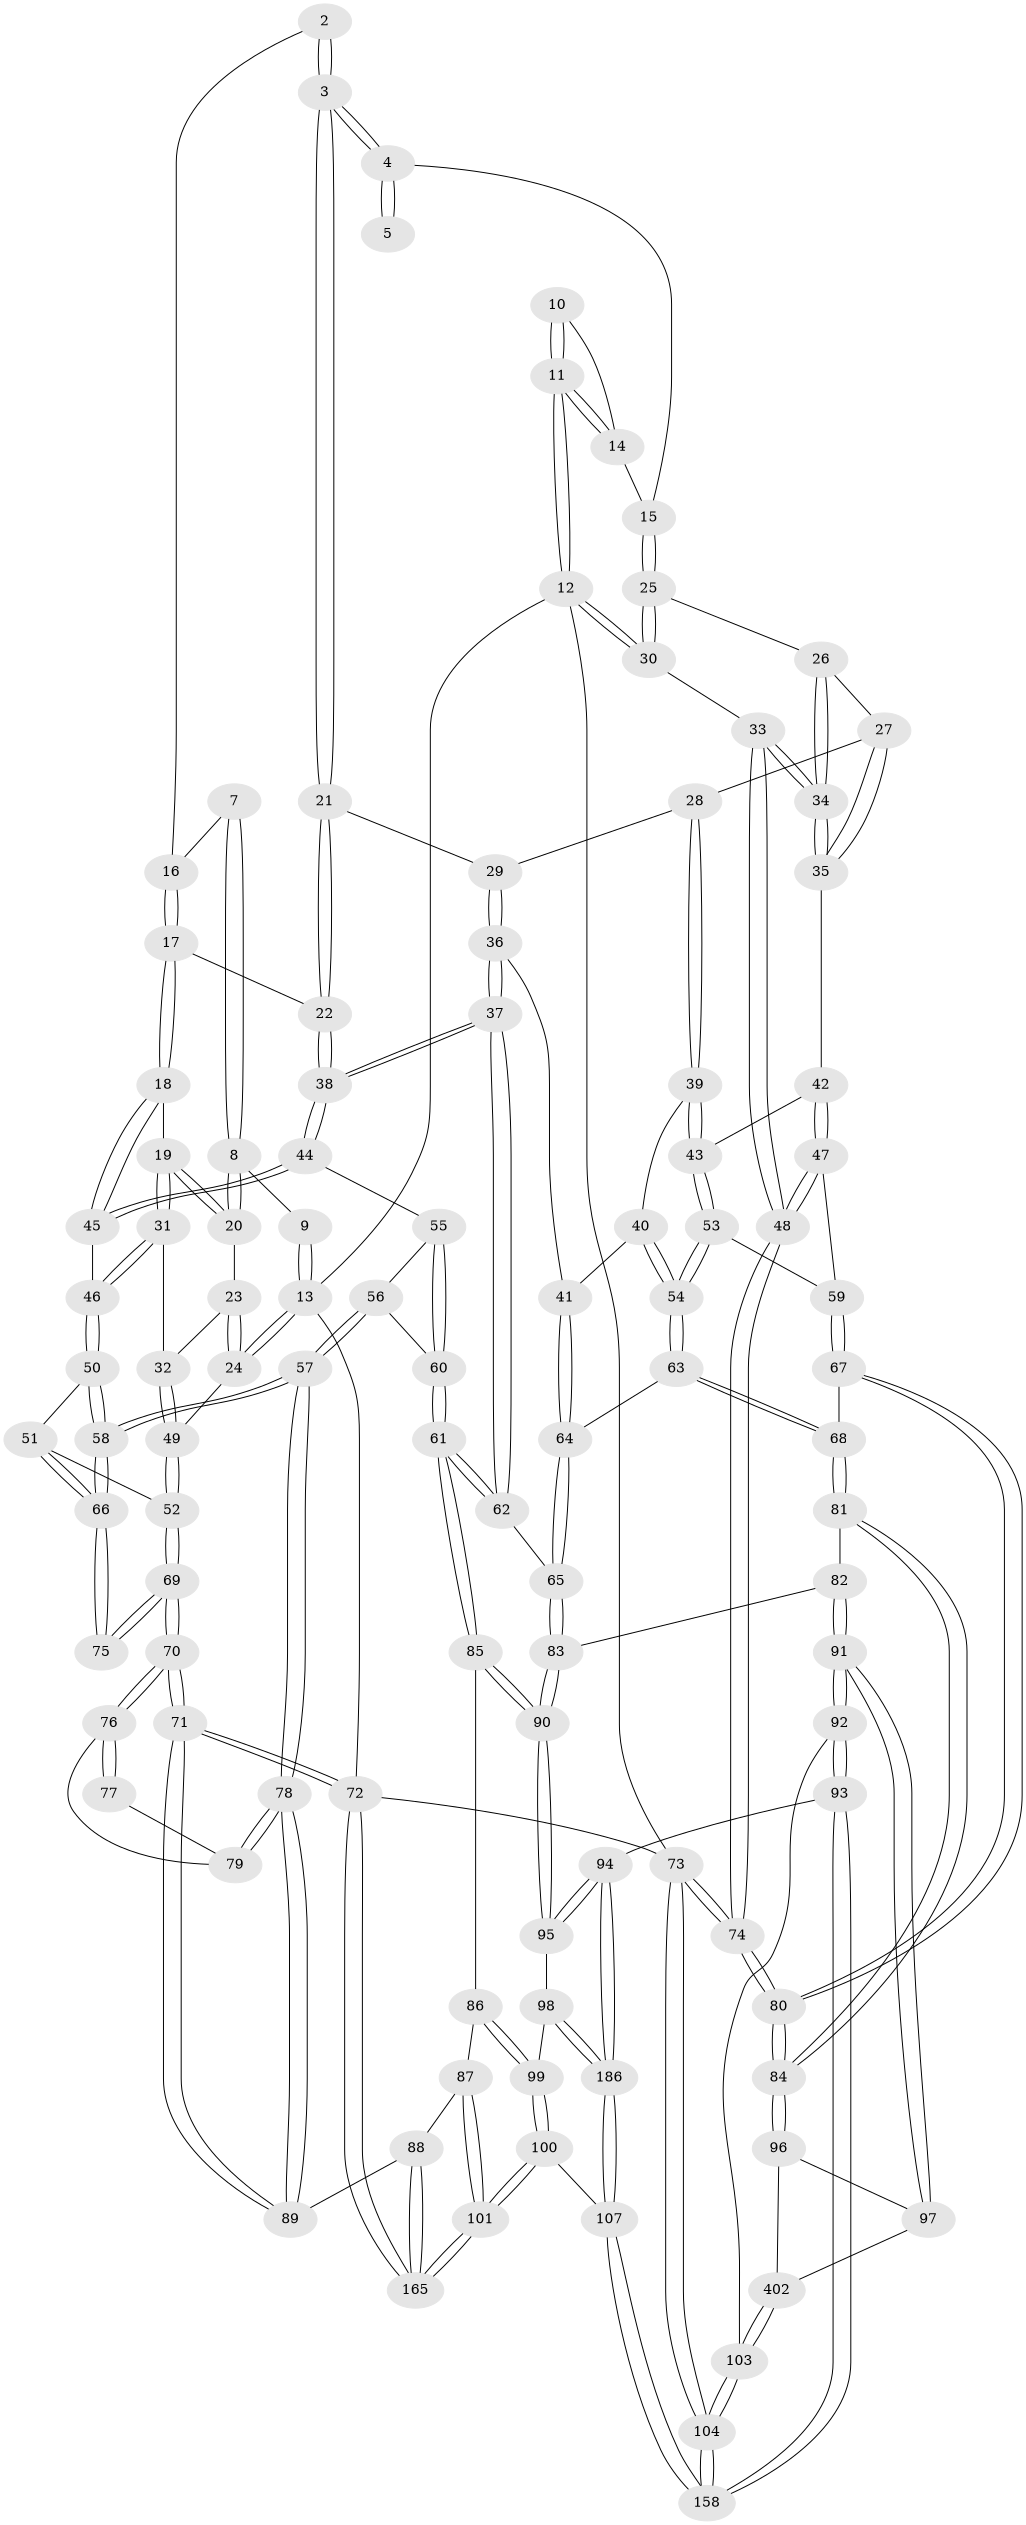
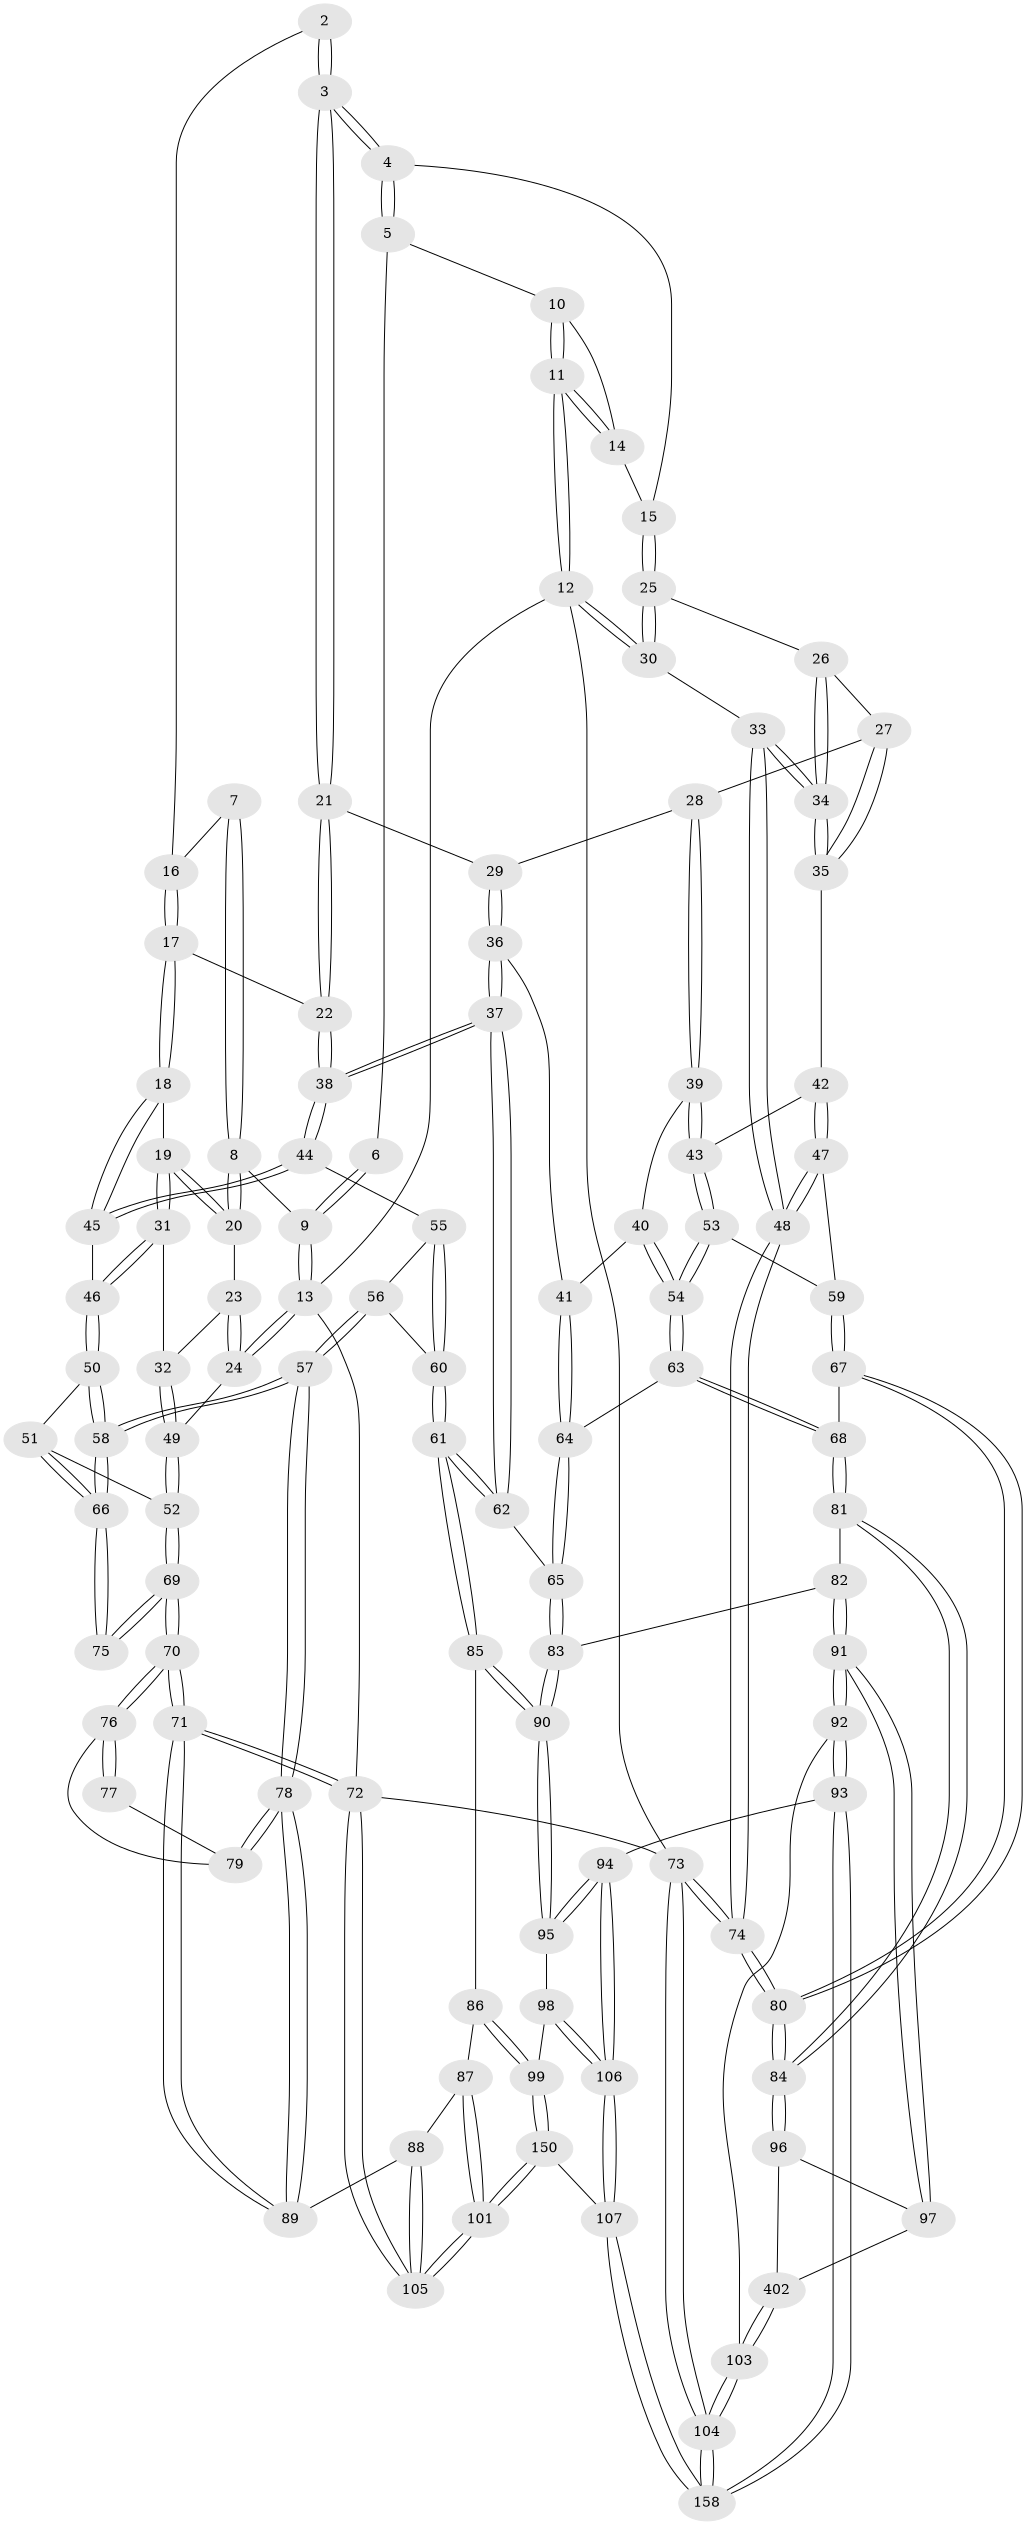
none -> (473, 270)
none -> (376, 1156)
(610, 2078) -> (610, 2078)
(545, 2149) -> (545, 2149)
(416, 2290) -> (416, 2290)
